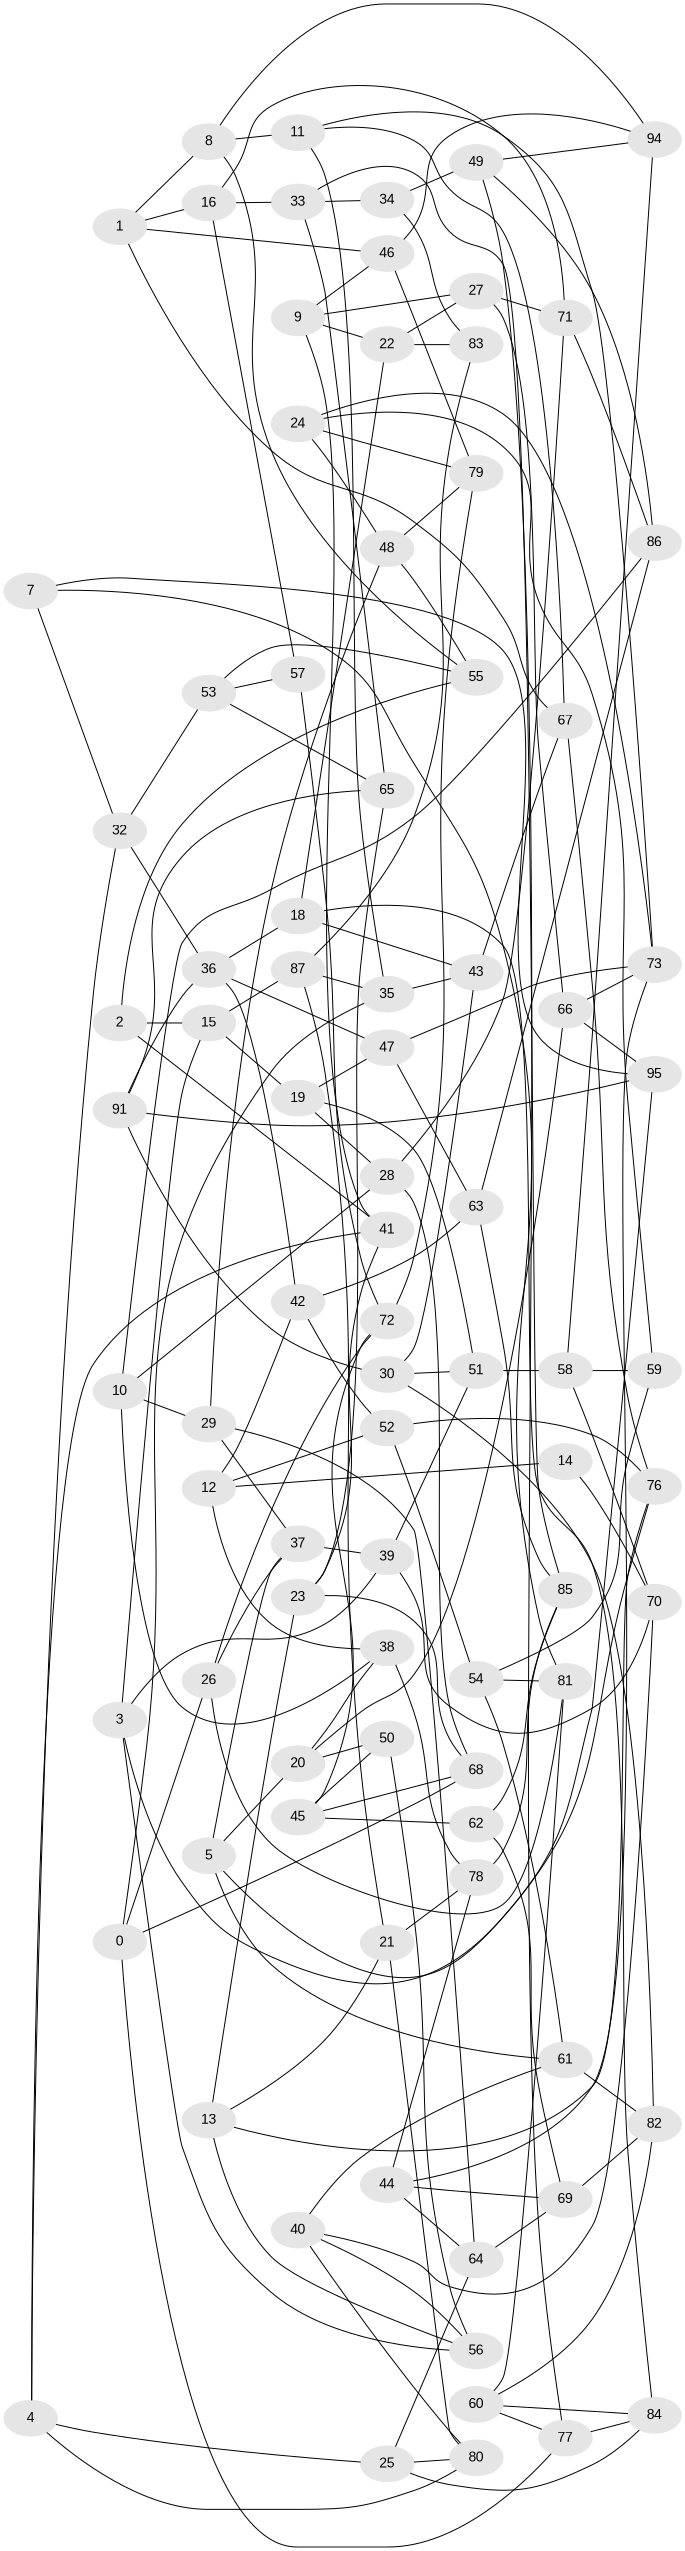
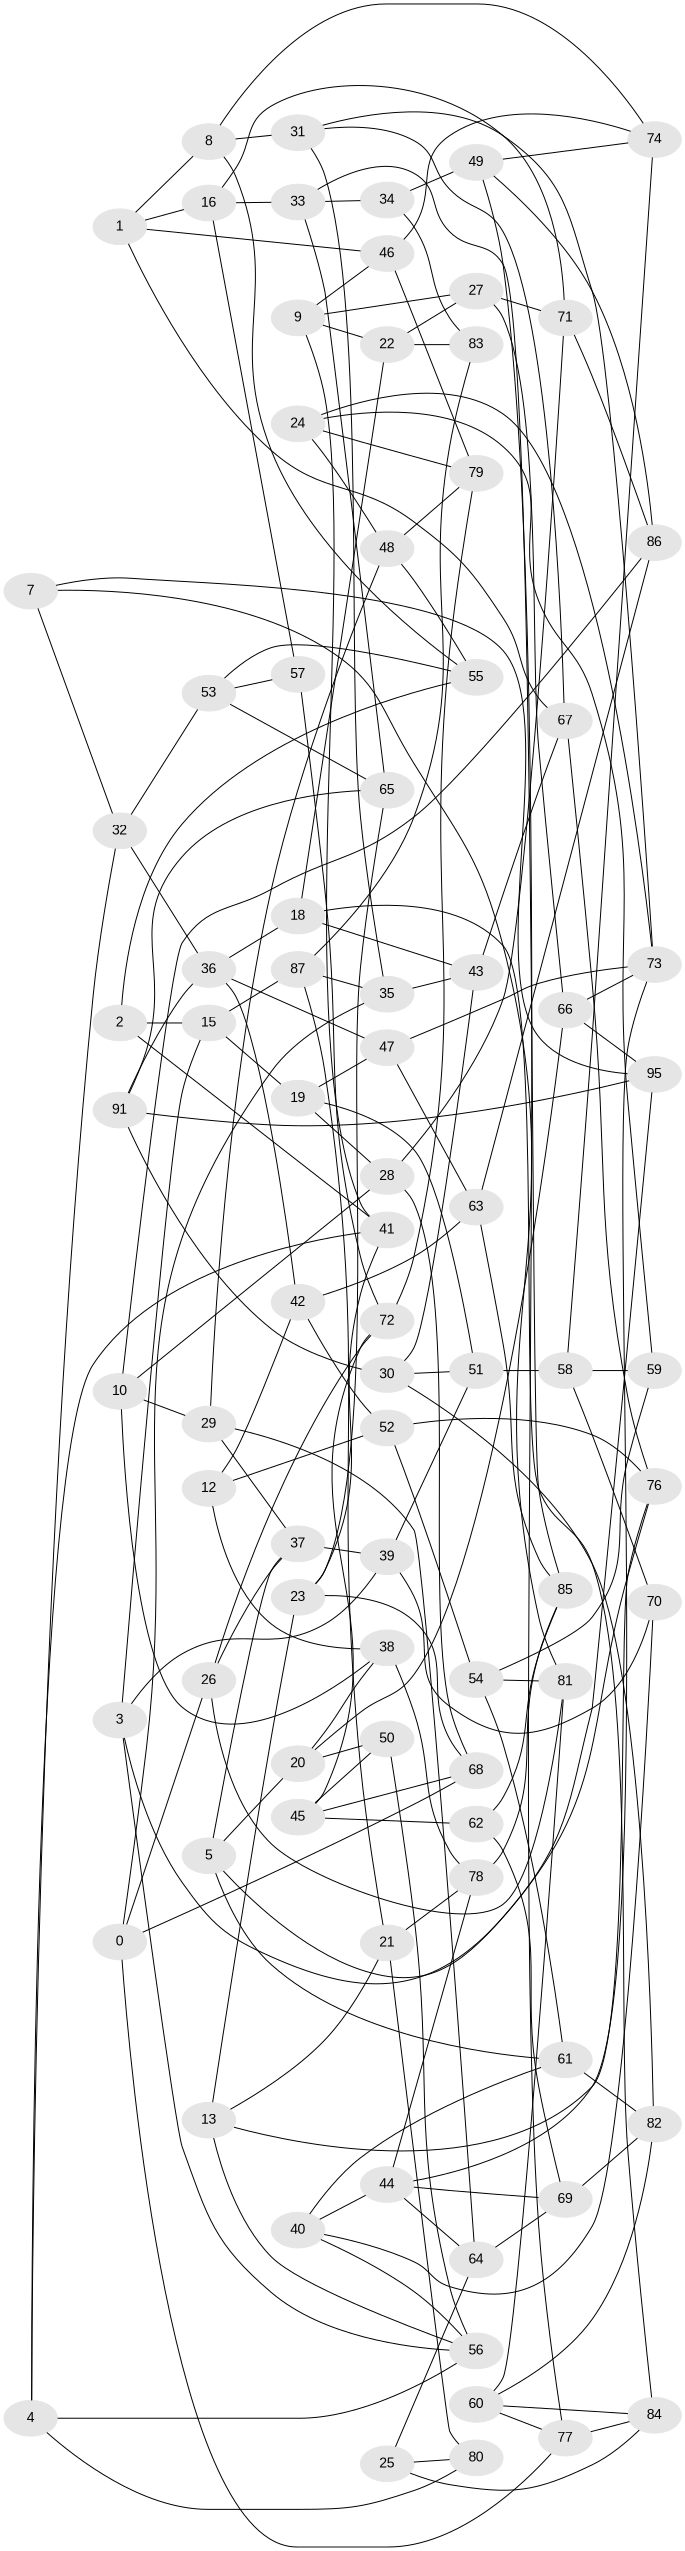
(298, 133) -> (298, 133)
(655, 140) -> (655, 140)
(565, 1462) -> none
(386, 2352) -> (343, 2207)
(200, 2447) -> (263, 2418)
